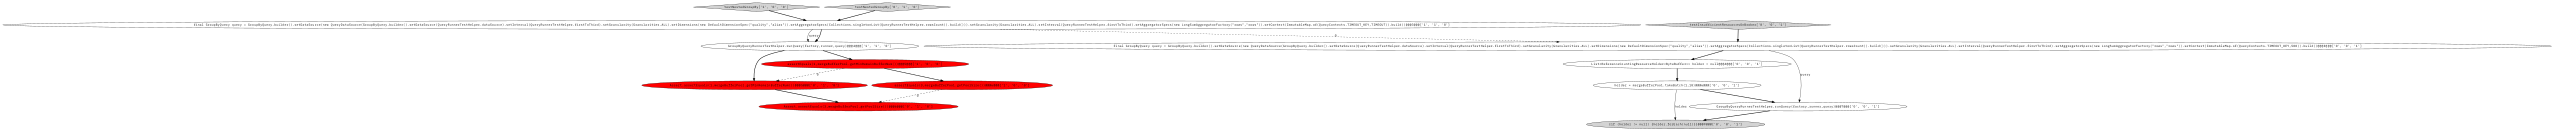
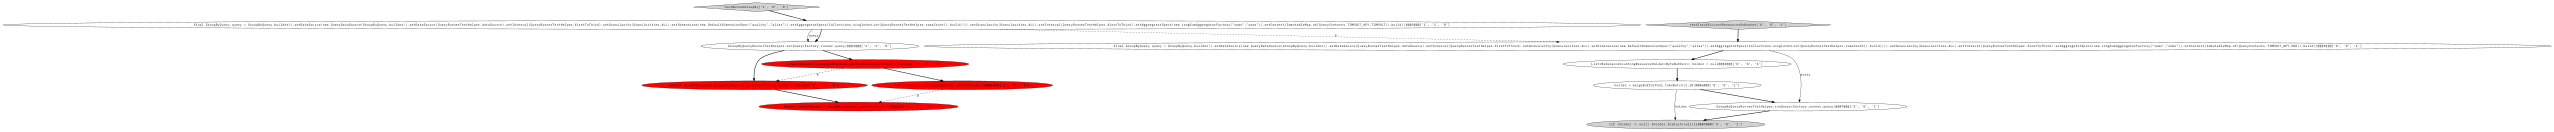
(887, 7) -> none
